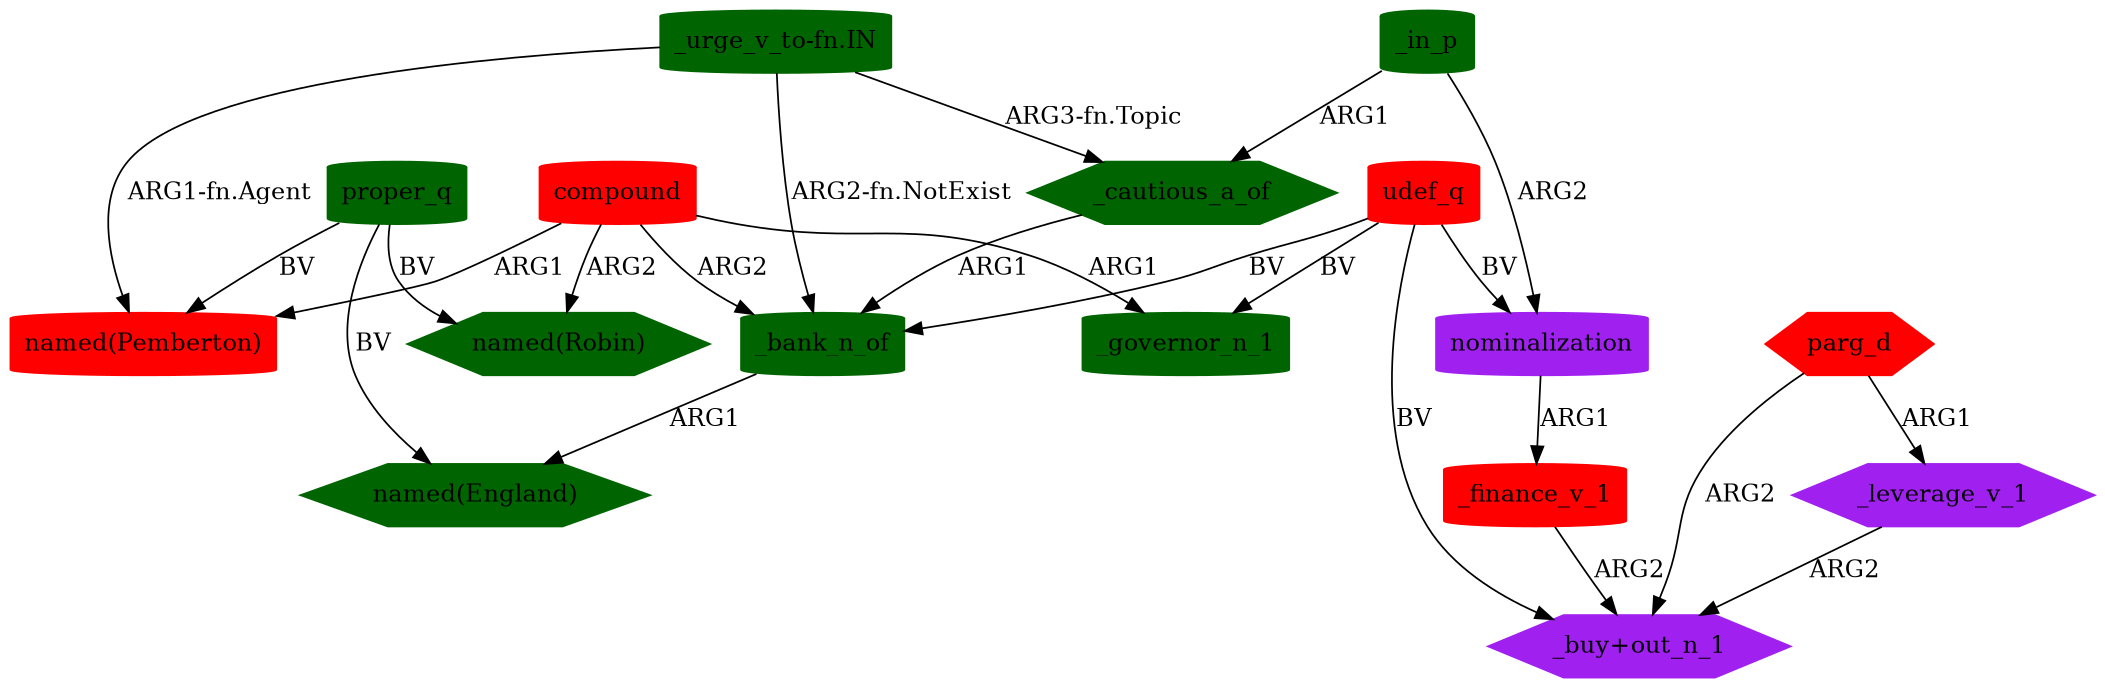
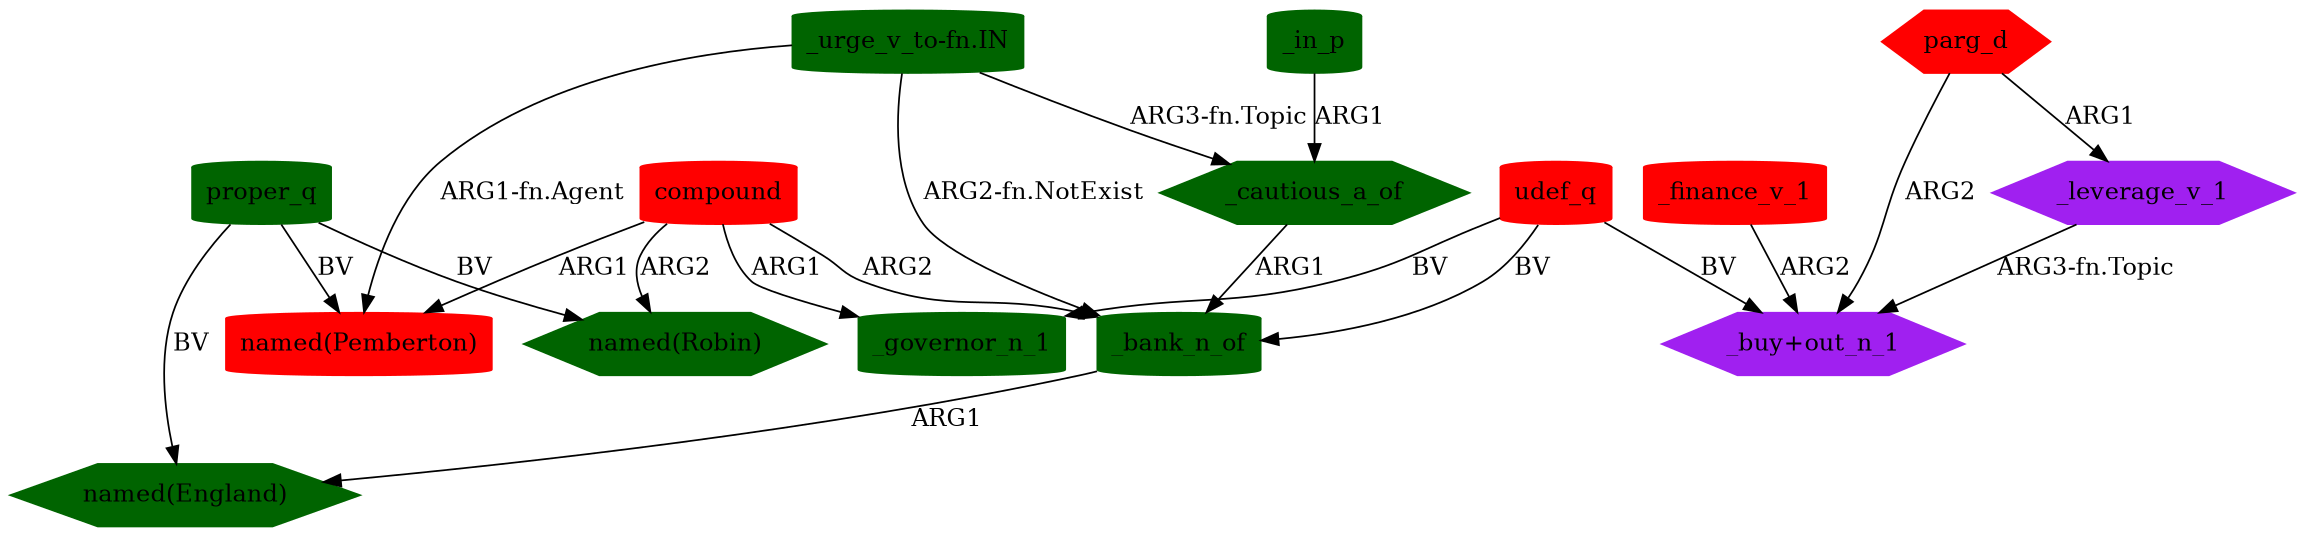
(1542, 344) -> none
(1845, 571) -> (2086, 268)
